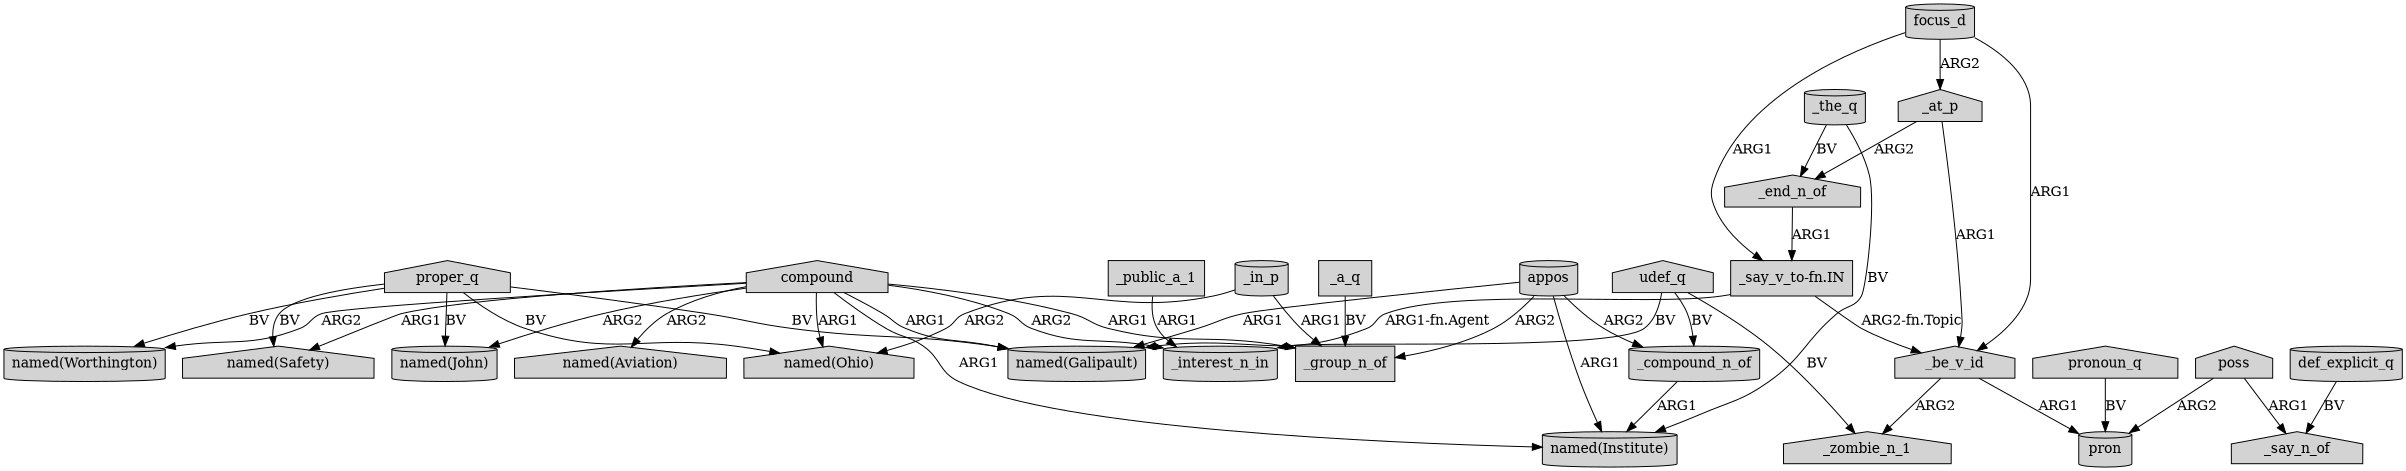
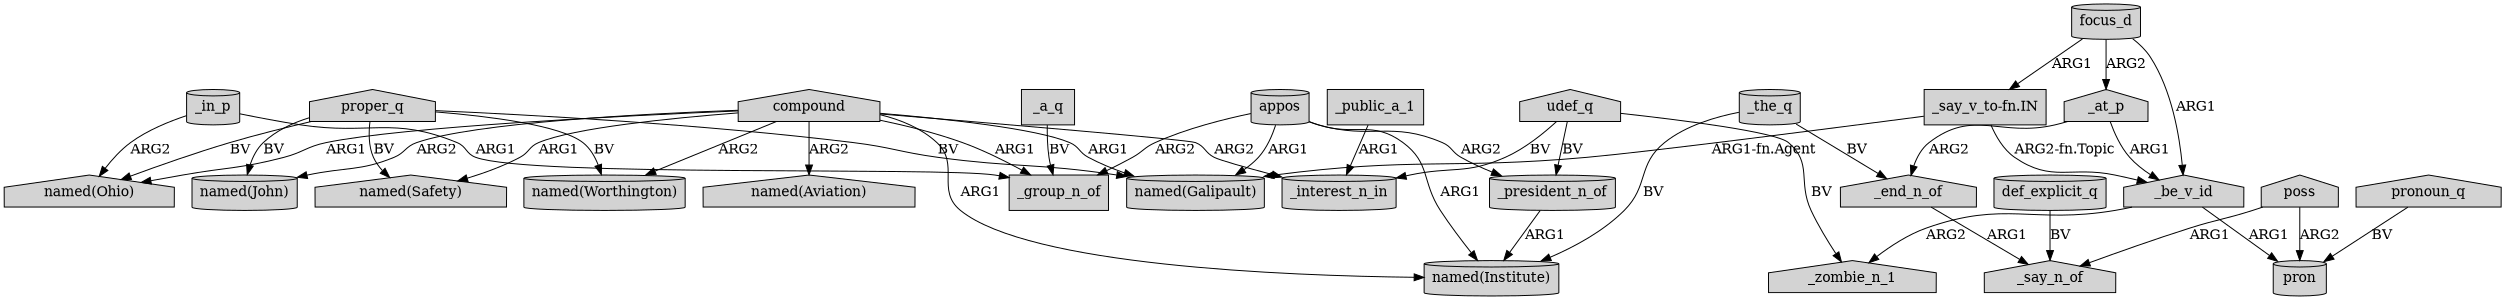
(1792, 229) -> (1975, 233)
(1694, 364) -> (1552, 193)
